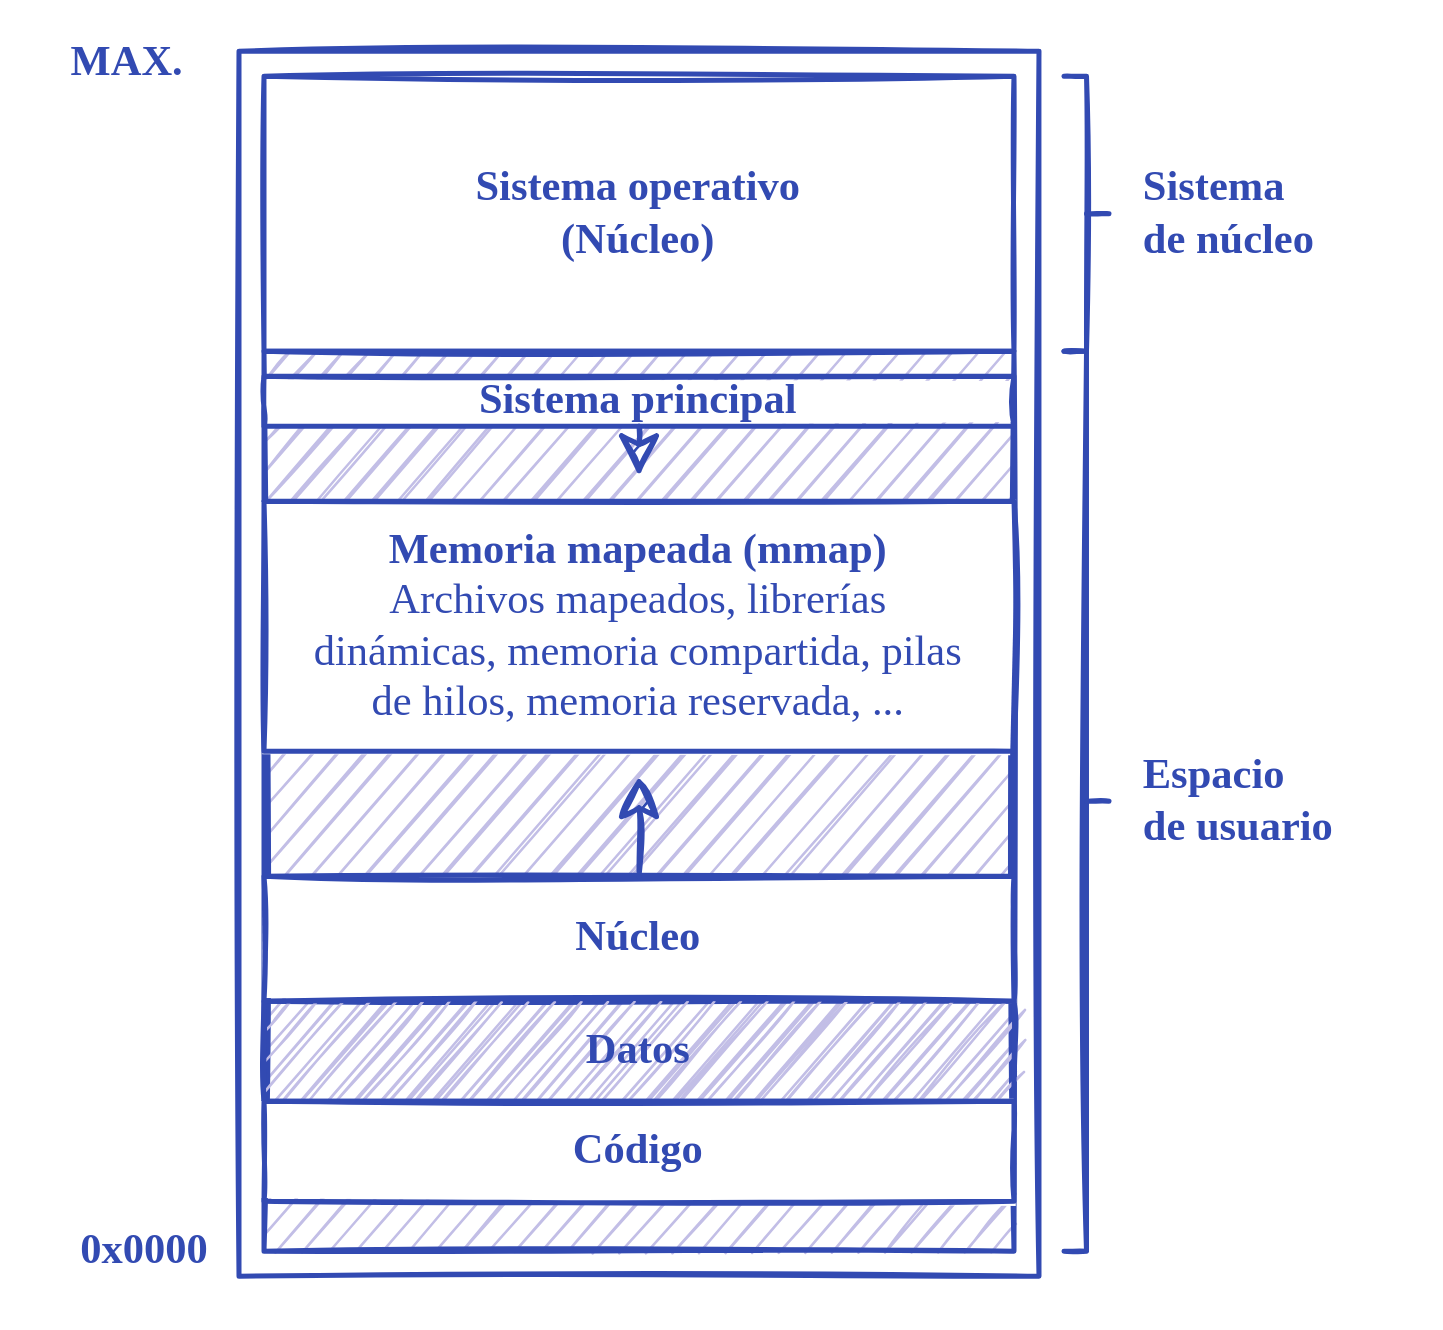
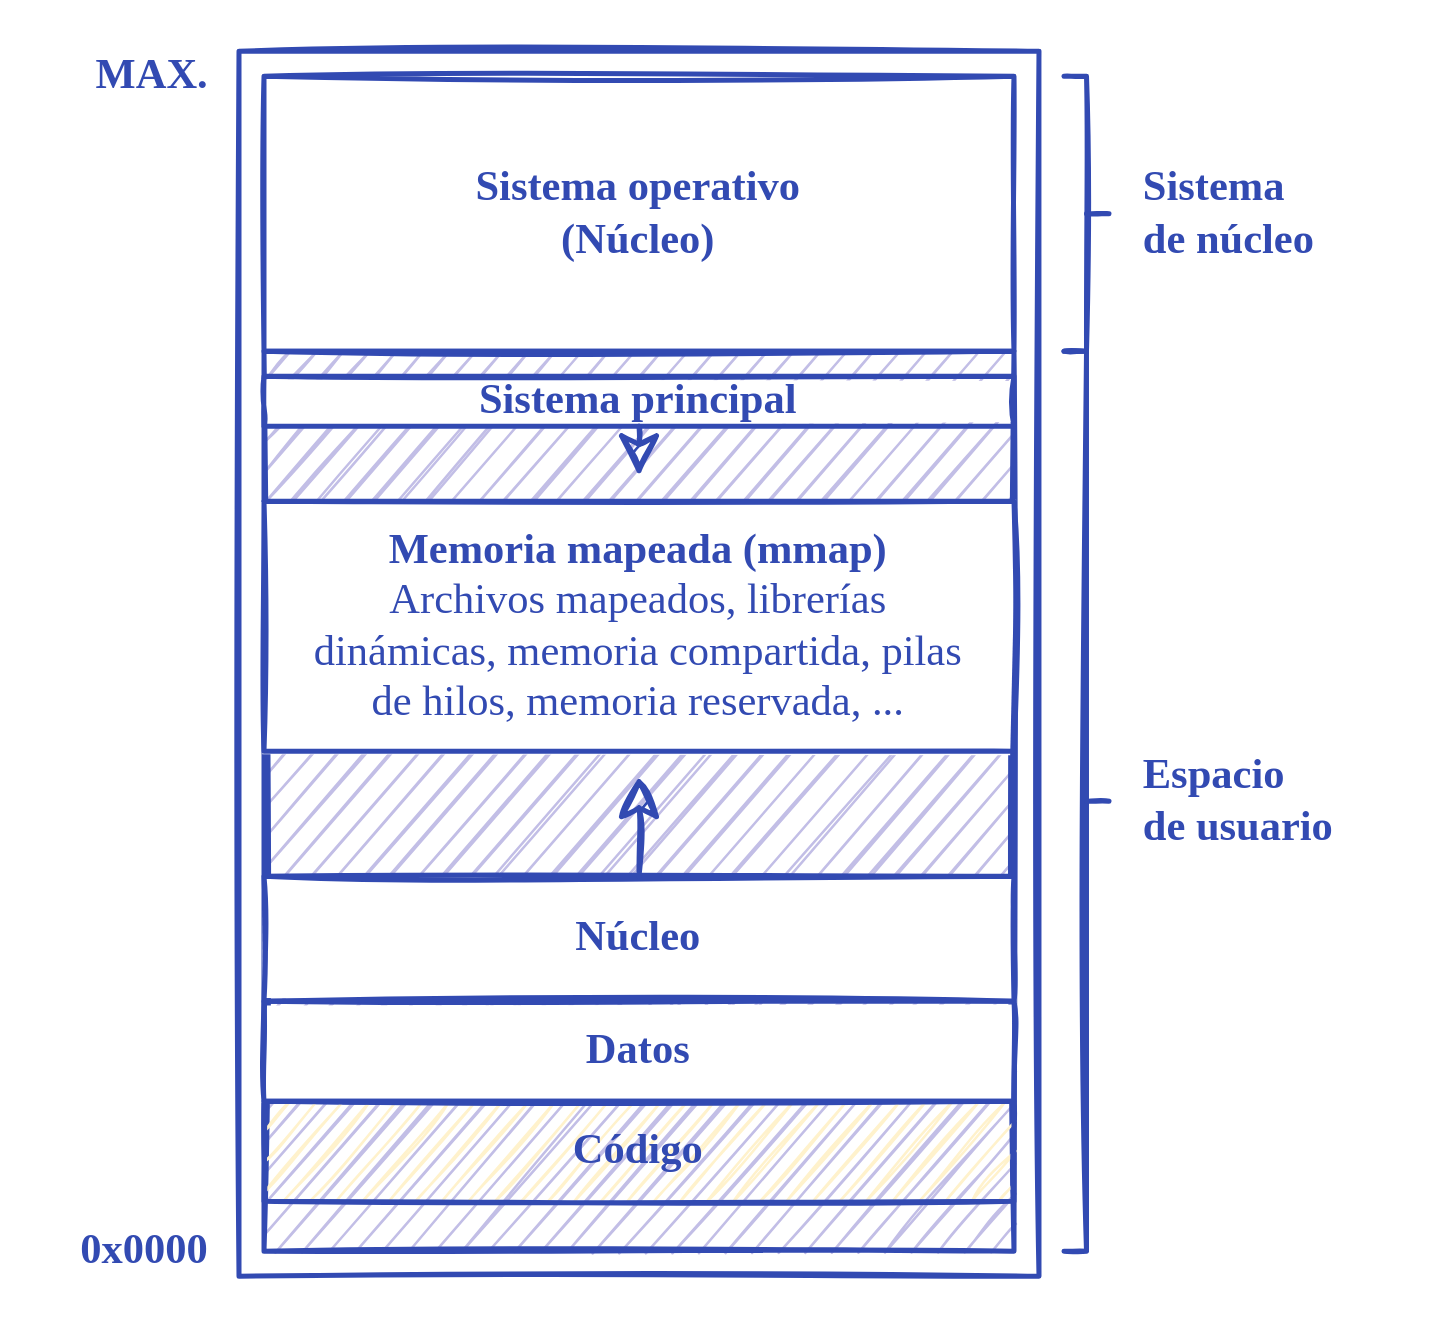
(120, 64) -> (145, 76)
(639, 1051) -> (639, 1051)
(639, 1151) -> (639, 1151)
